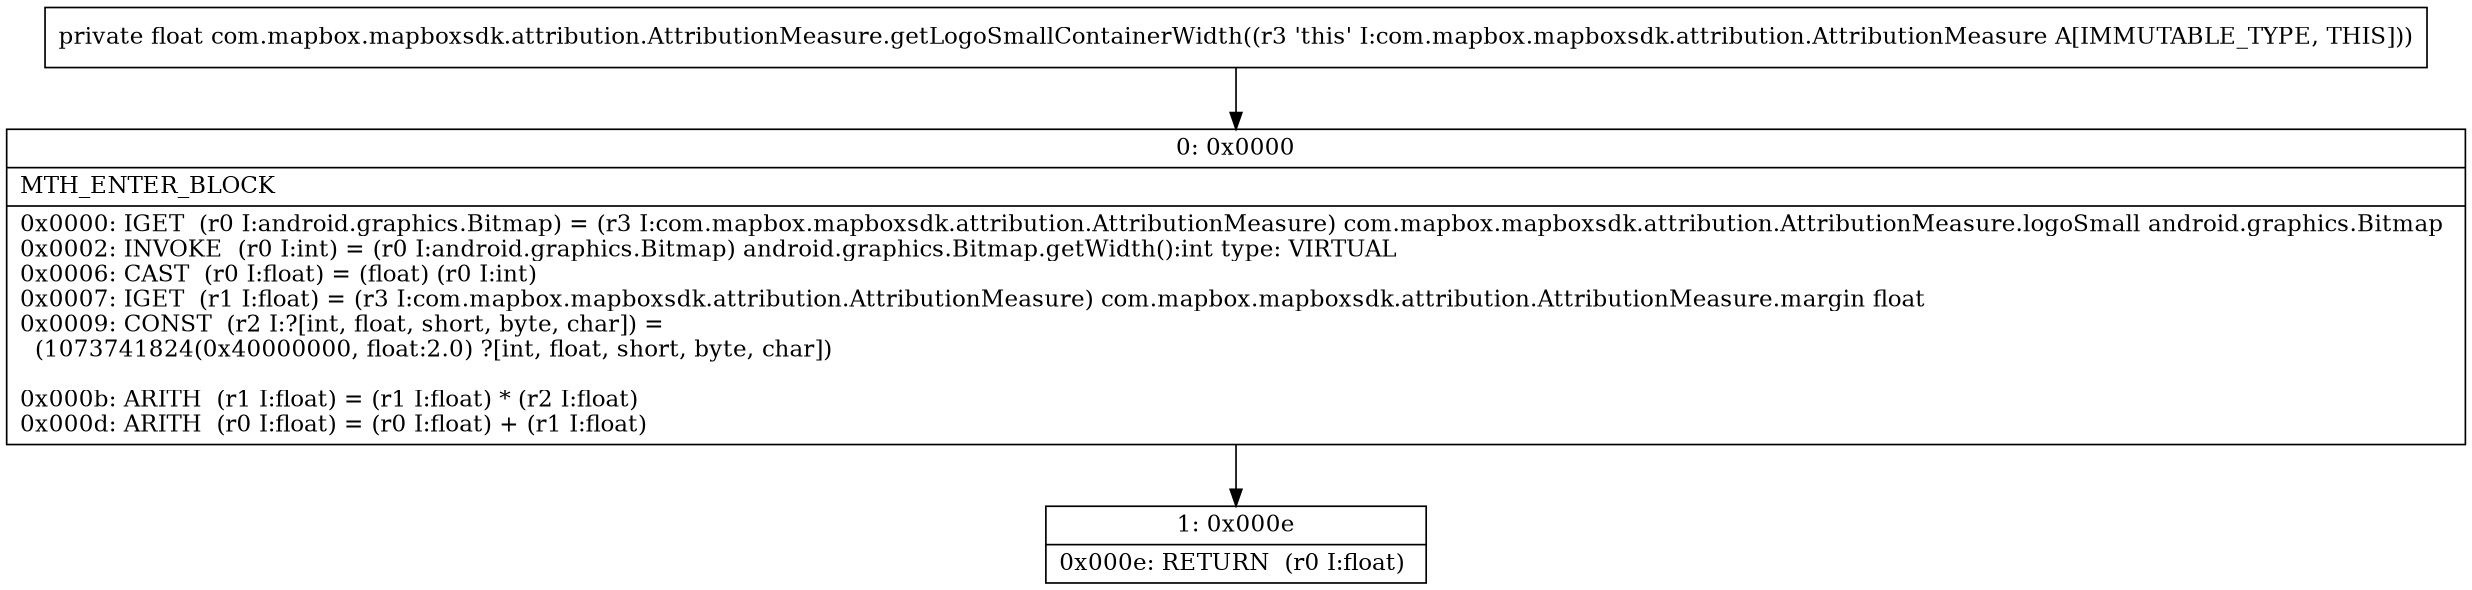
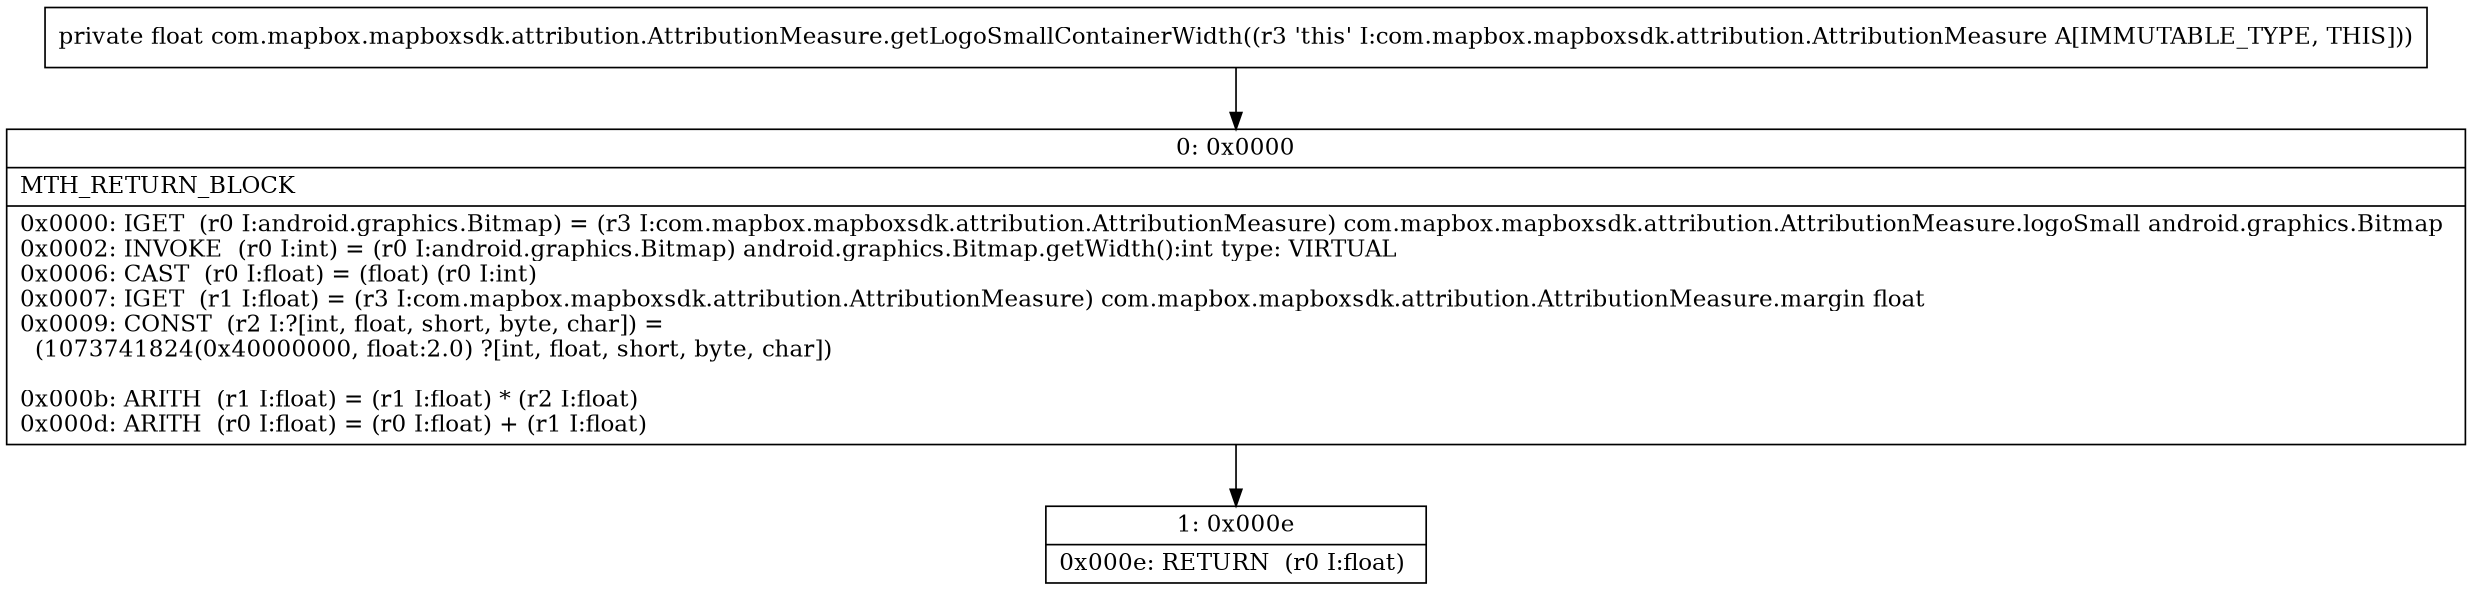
(148, 186) -> (158, 186)
